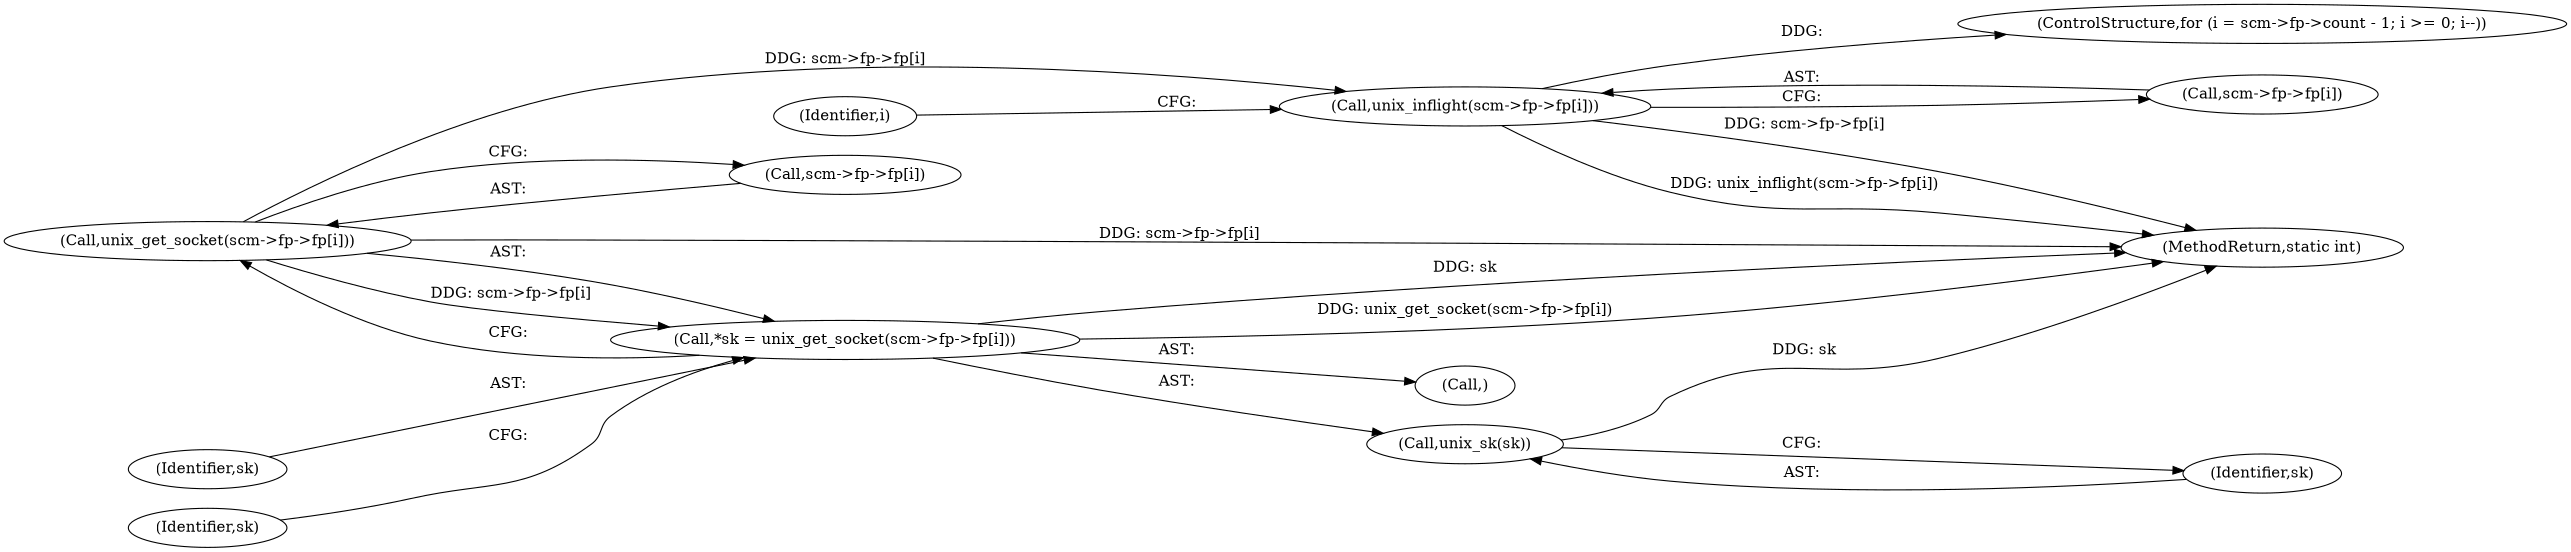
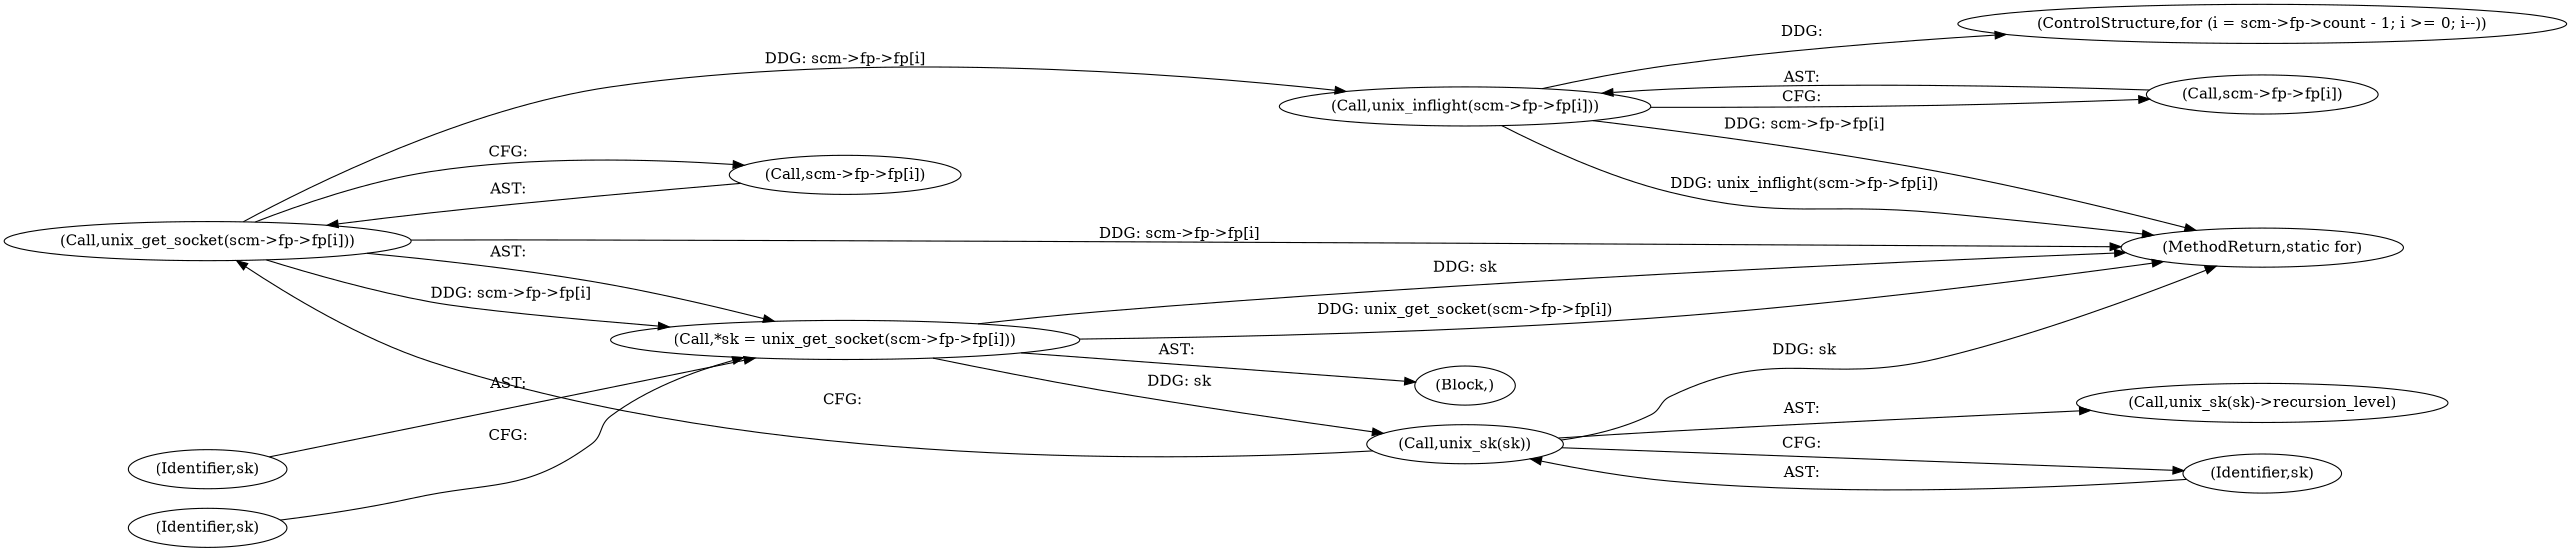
(845, 116) -> none
(2262, 248) -> (2262, 248)
(467, 348) -> (794, 436)
(1179, 382) -> (1179, 382)
(1465, 386) -> (1465, 386)
none -> (2262, 403)
